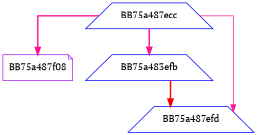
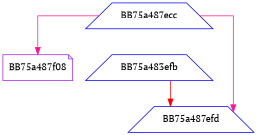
(52, 16) -> (52, 16)
(149, 38) -> none
(170, 90) -> (170, 90)
